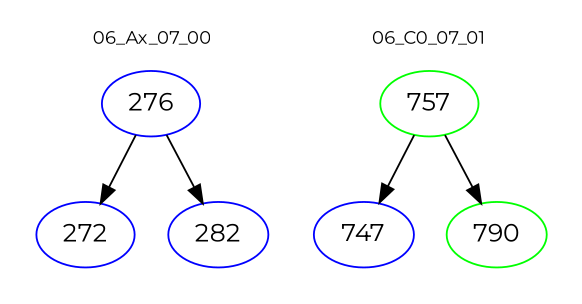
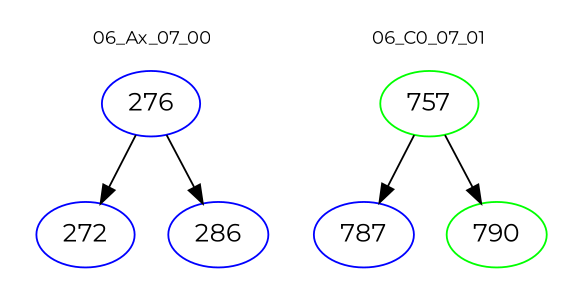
(218, 235) -> (218, 235)
(364, 235) -> (364, 235)
